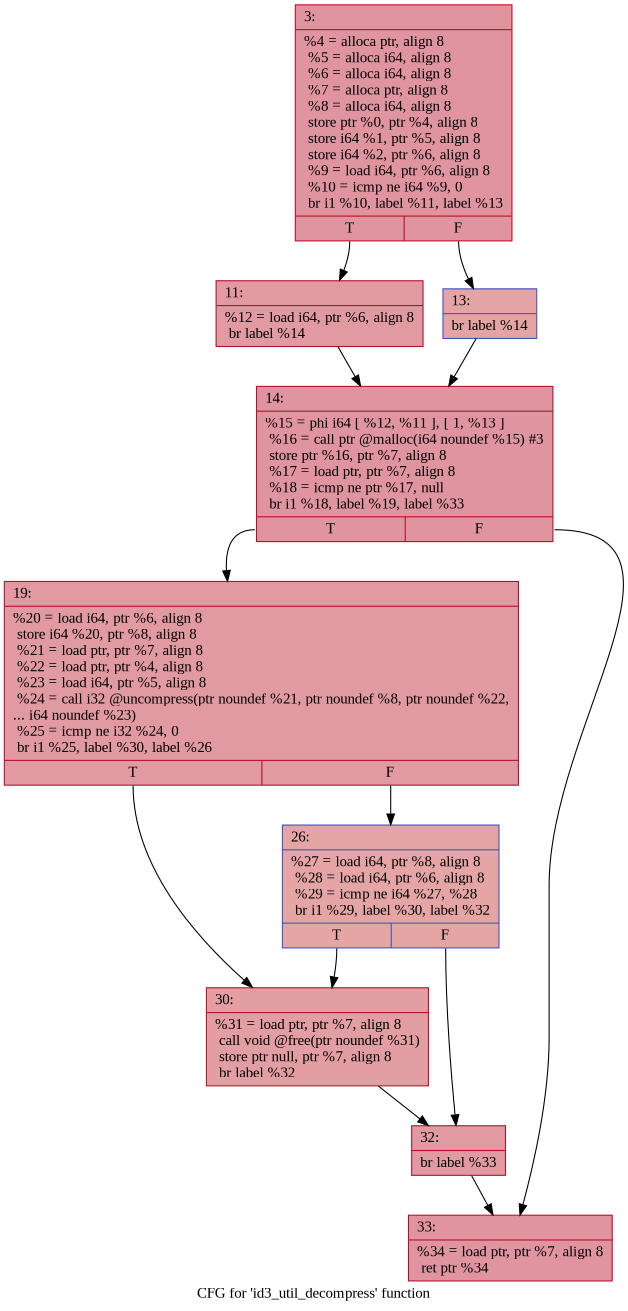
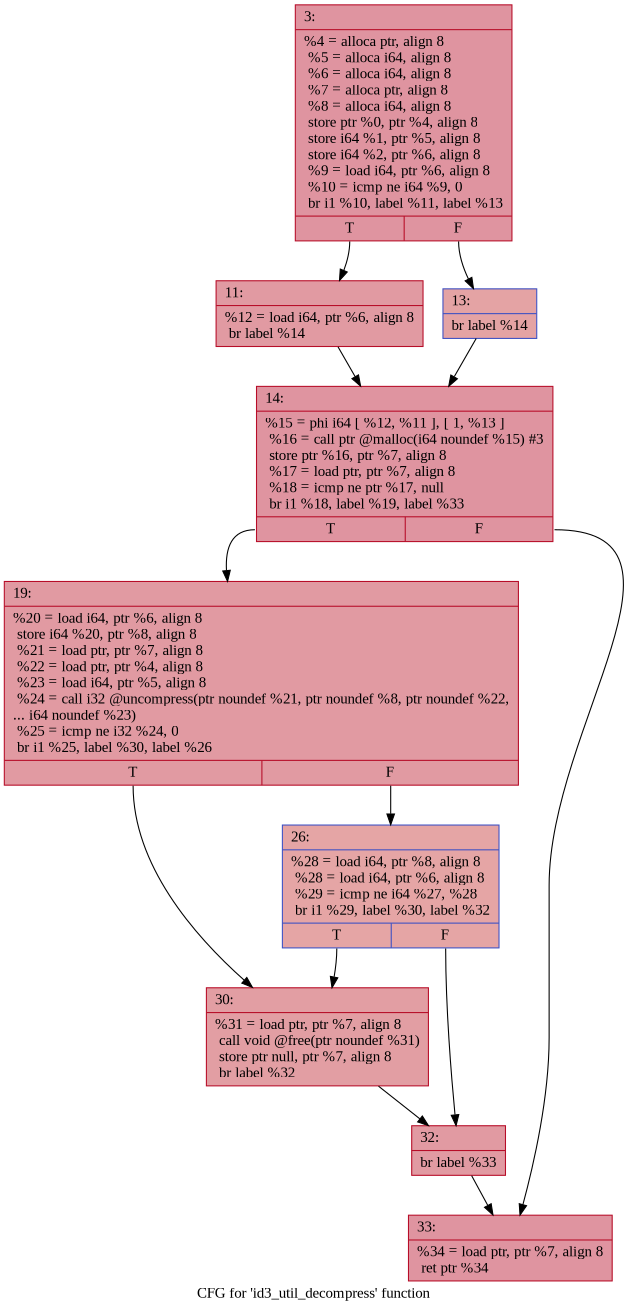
(386, 862) -> (386, 862)
